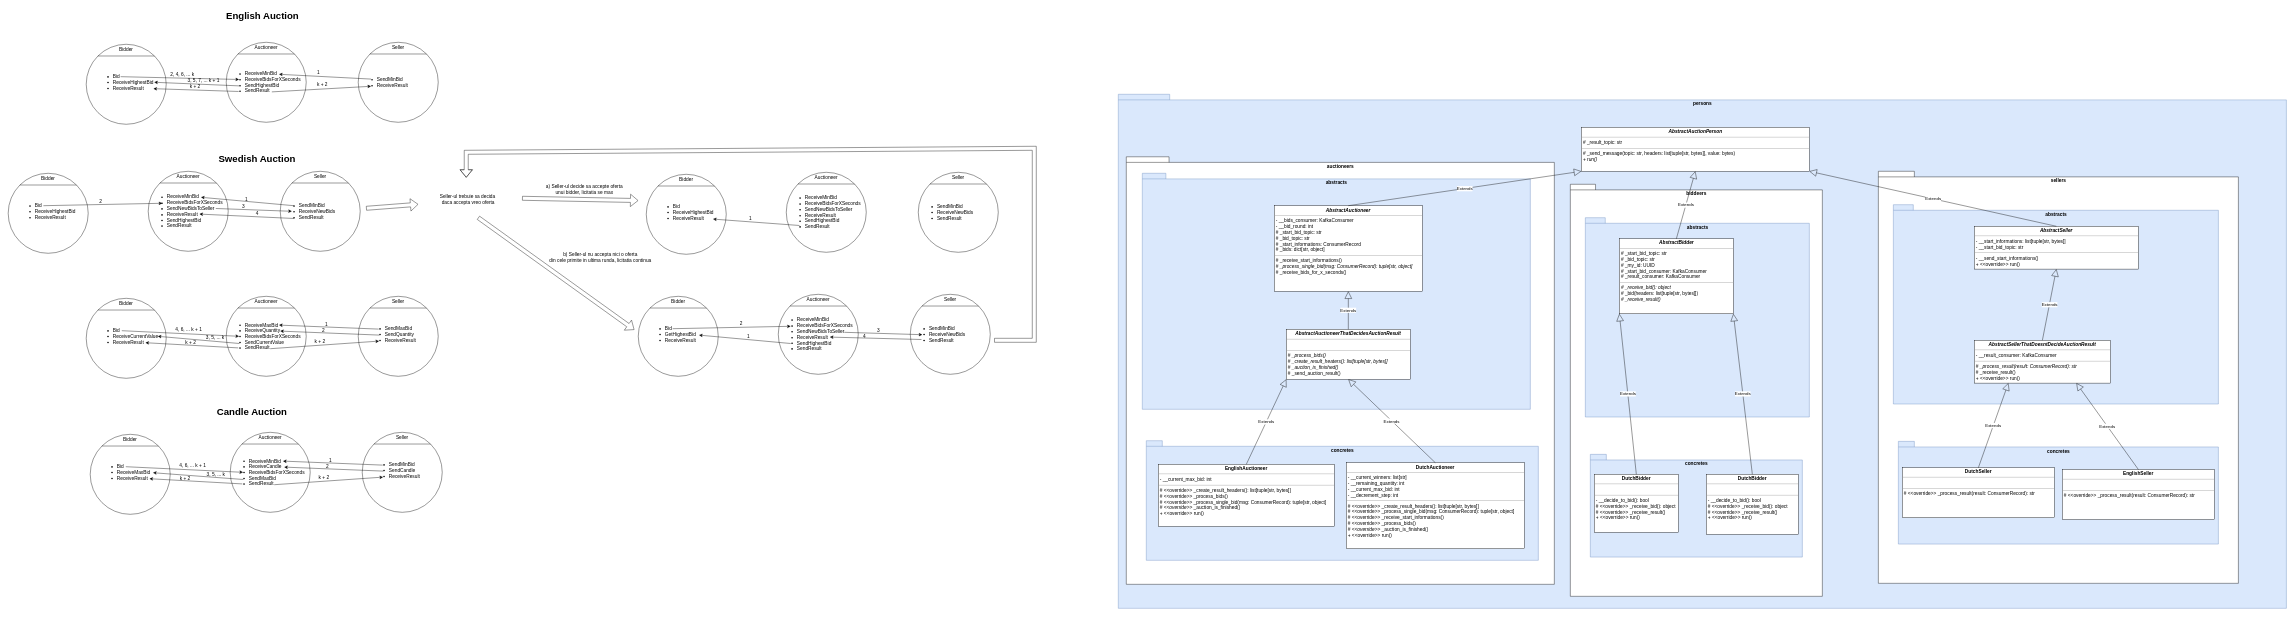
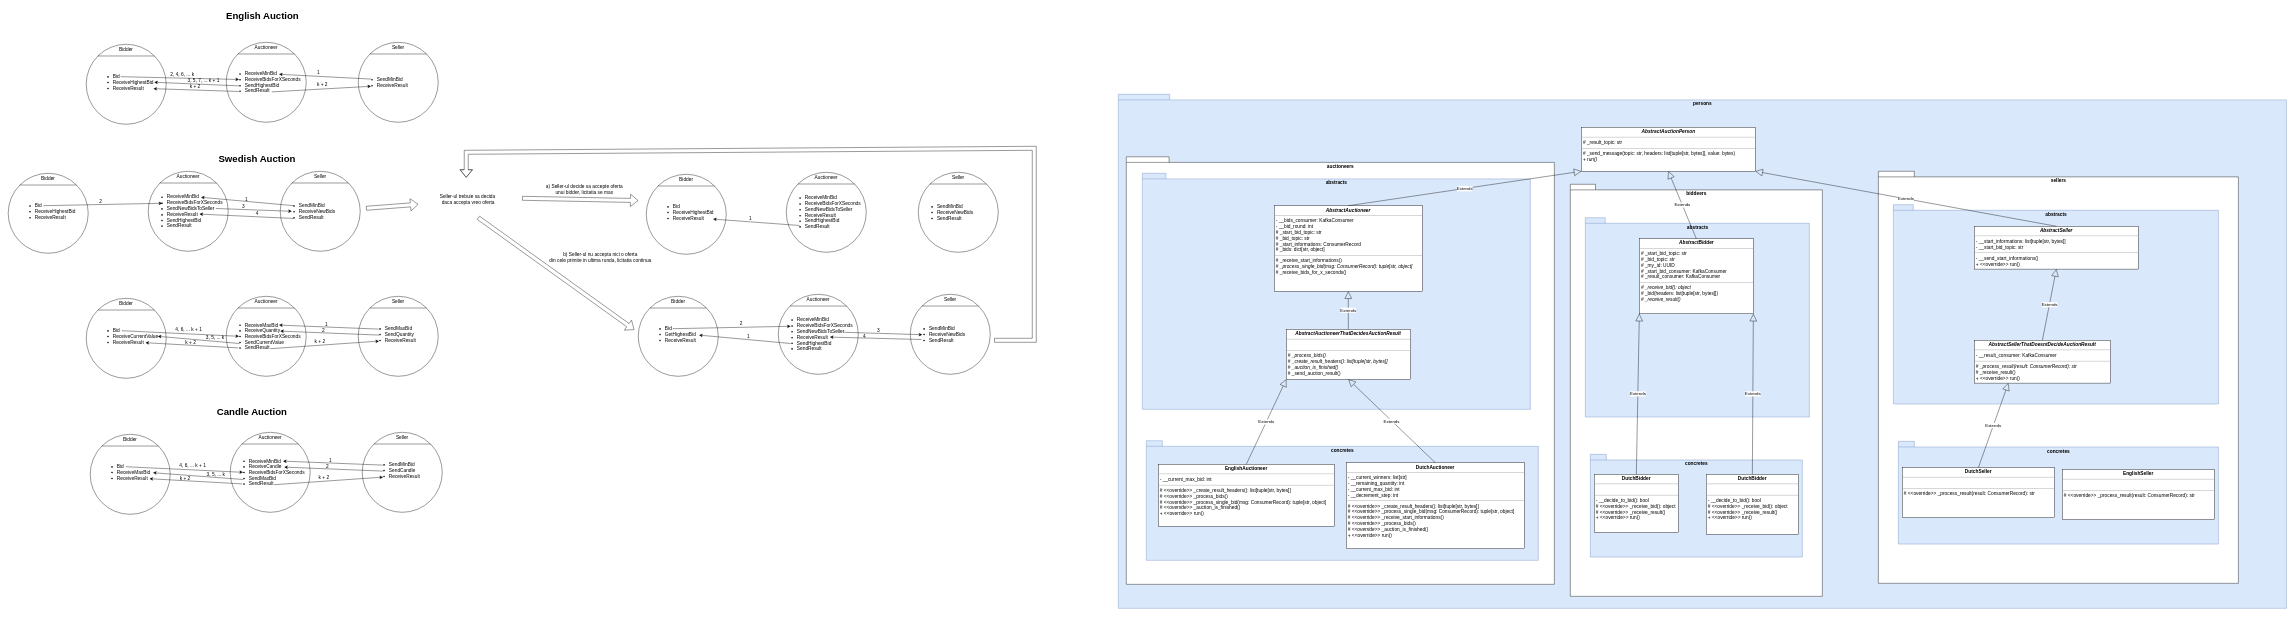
(1695, 149) -> (1668, 149)
(1676, 276) -> (1696, 276)
(2110, 430) -> none
